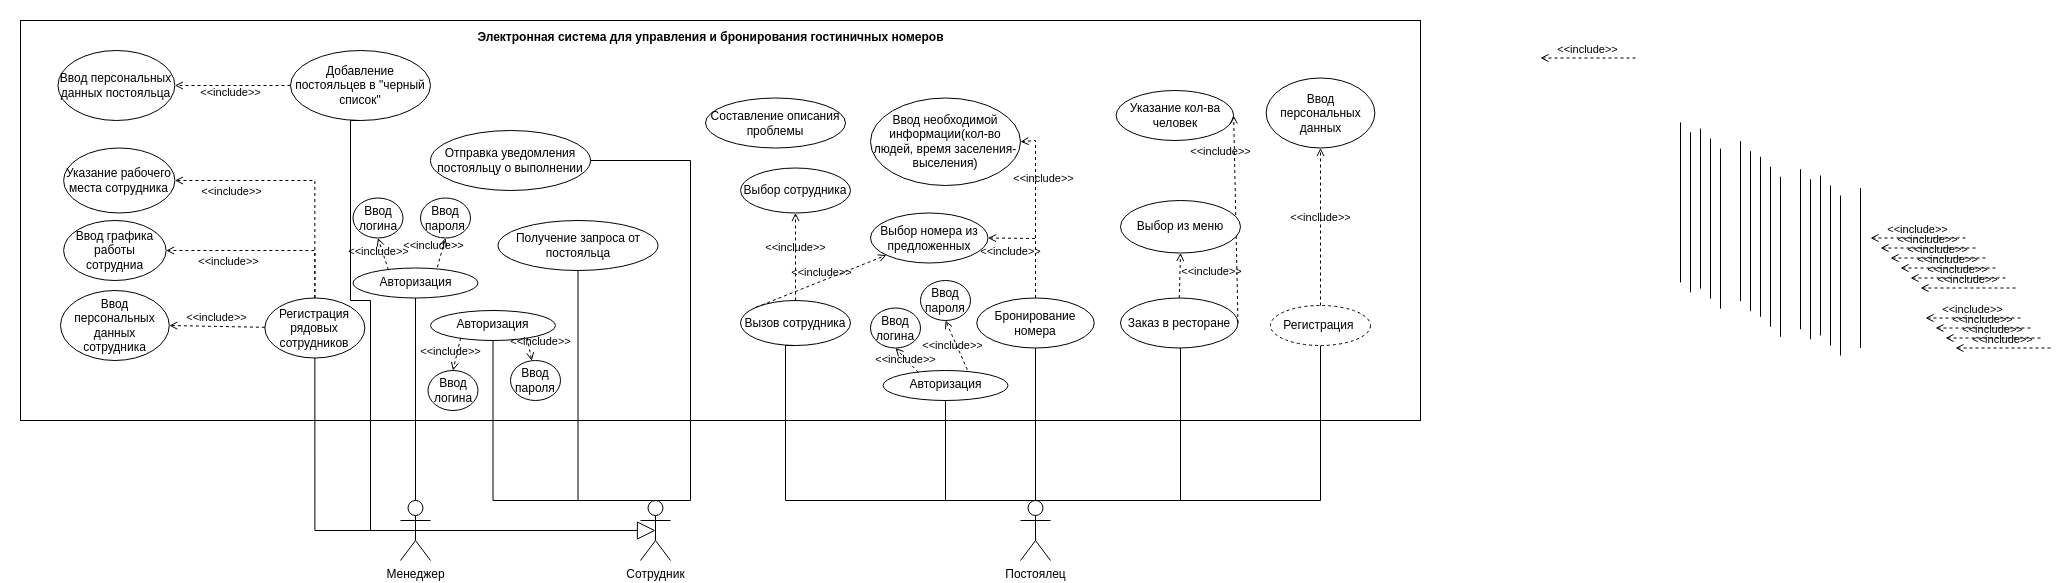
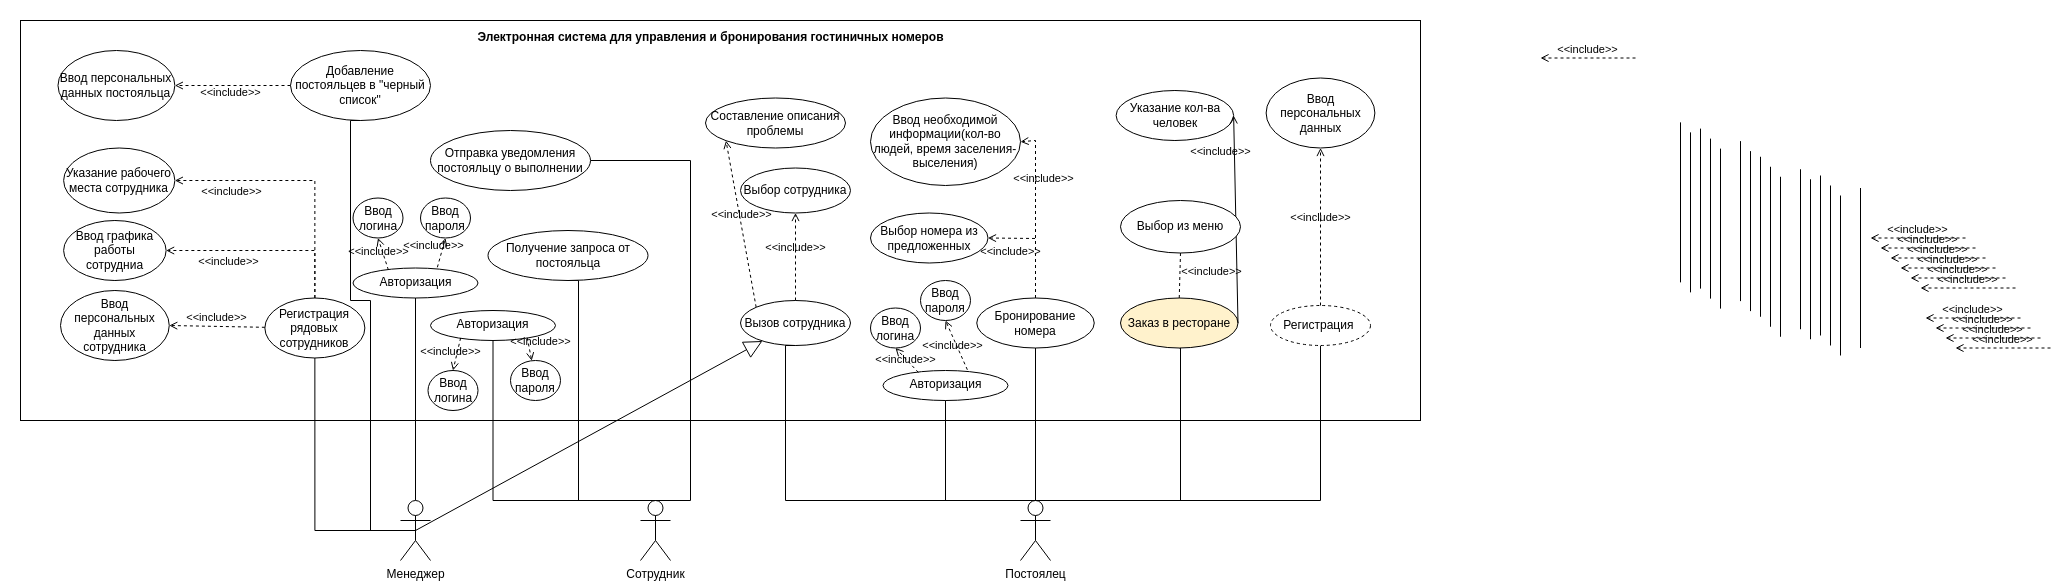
(1235, 168) -> (1235, 168)
(578, 246) -> (568, 256)
(1180, 258) -> (1180, 257)
(824, 280) -> (741, 226)
(1179, 323) -> (1179, 323)
(527, 531) -> (581, 440)
